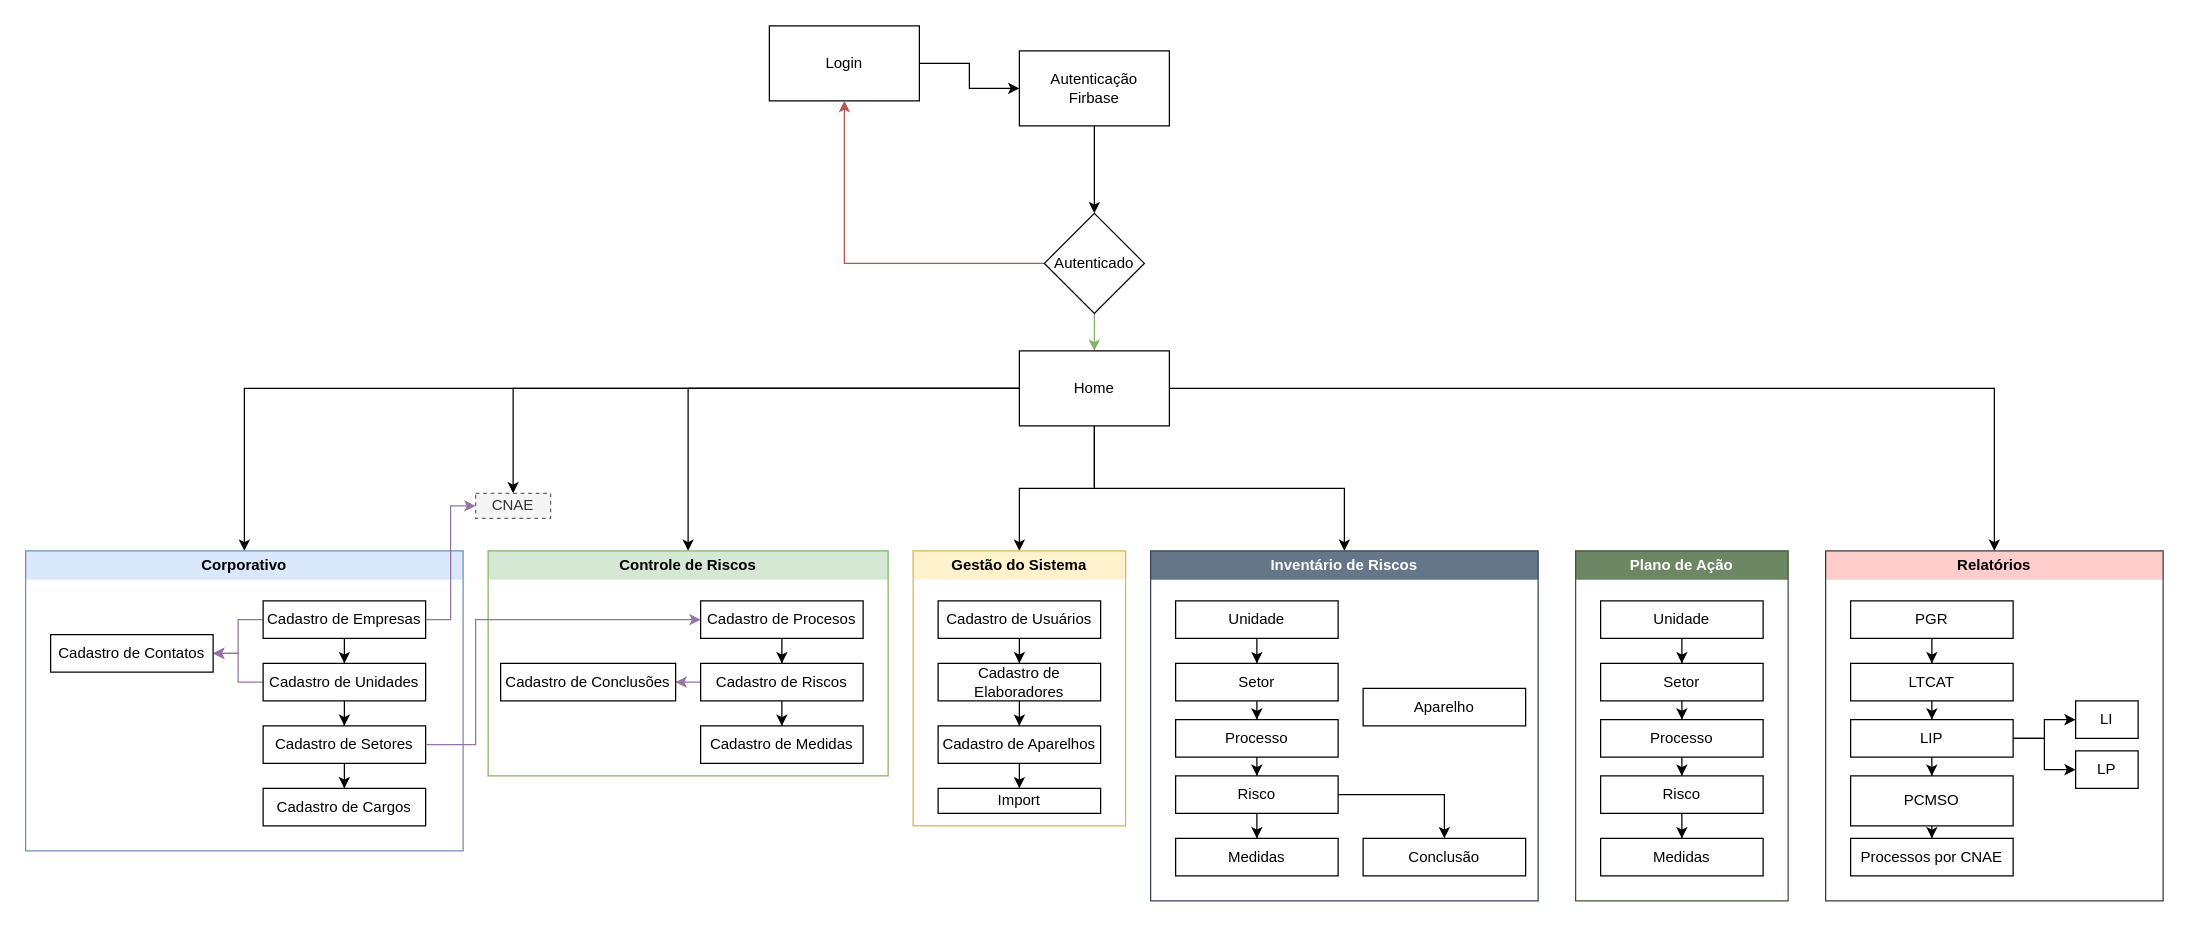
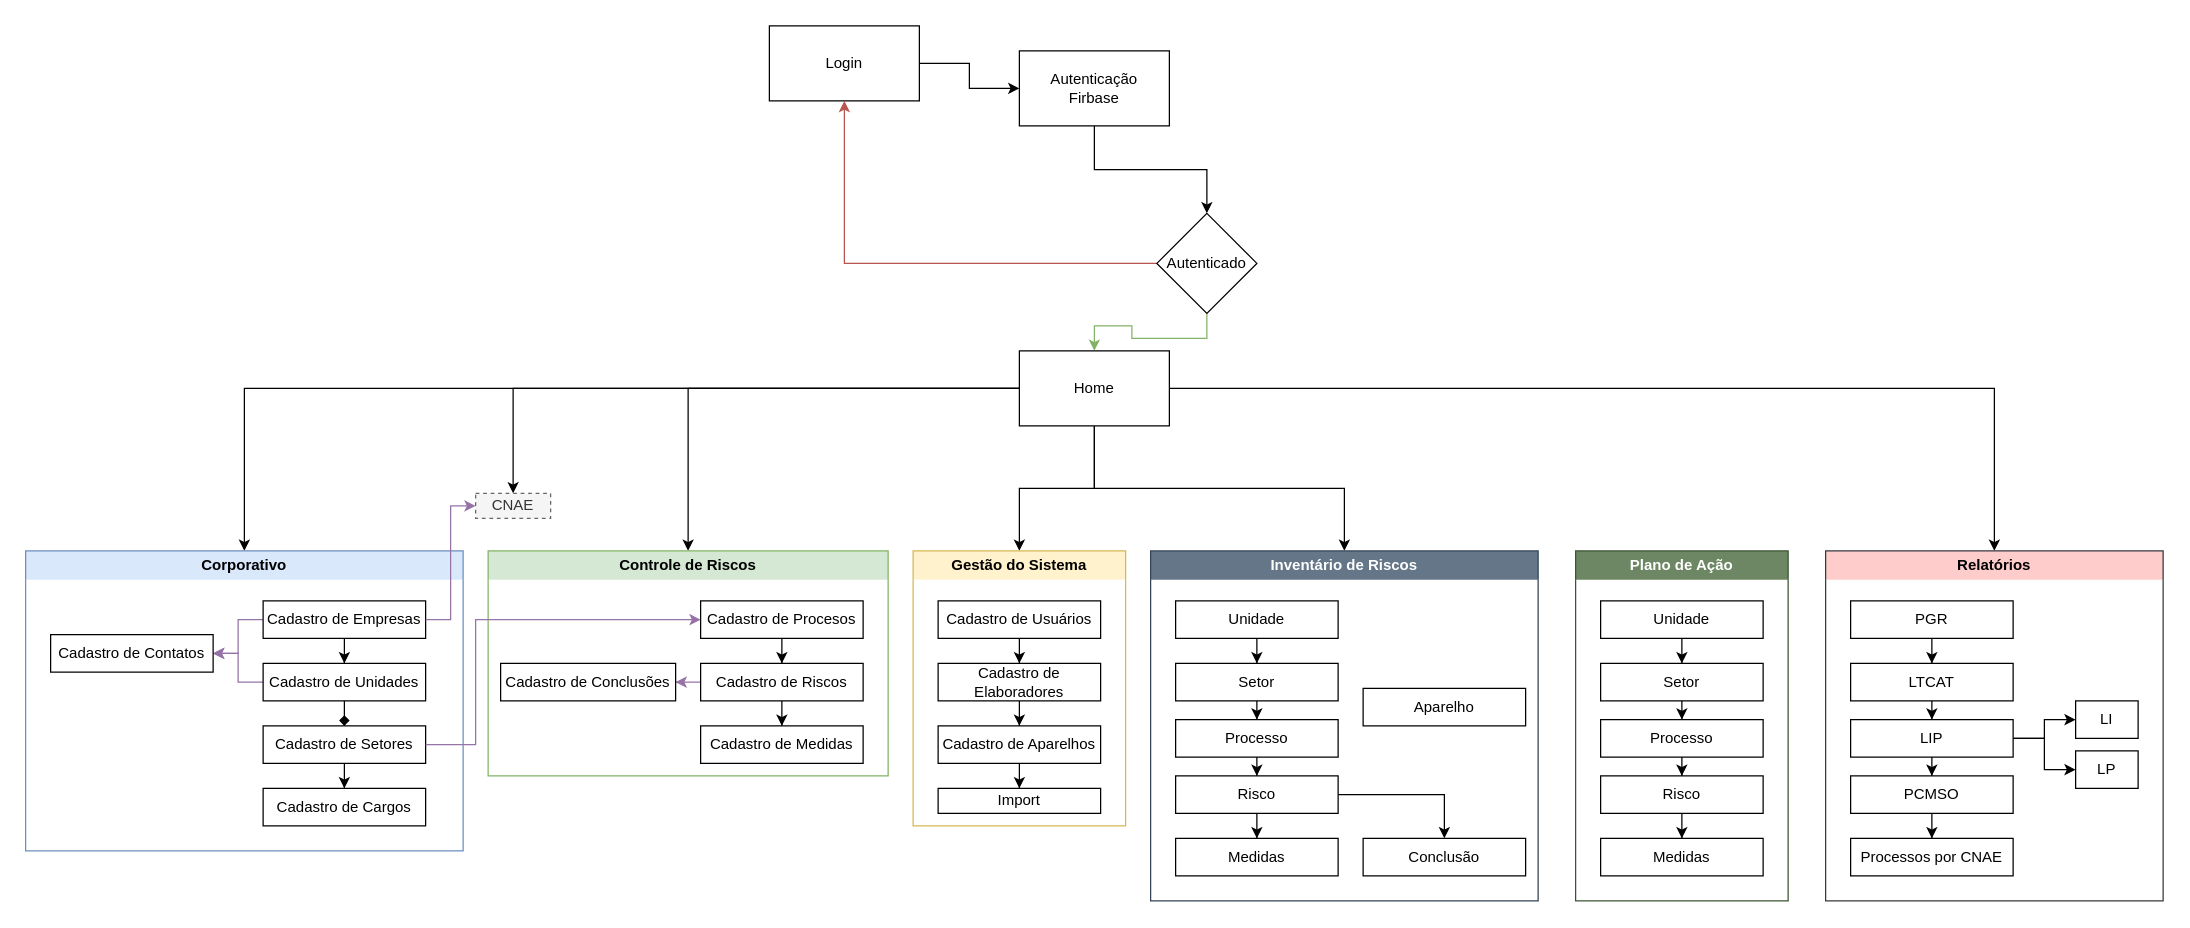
(1094, 263) -> (1207, 263)
(344, 716) -> (344, 715)
(1932, 801) -> (1932, 794)
